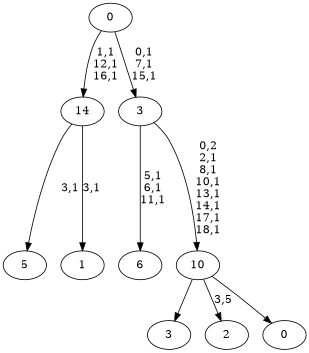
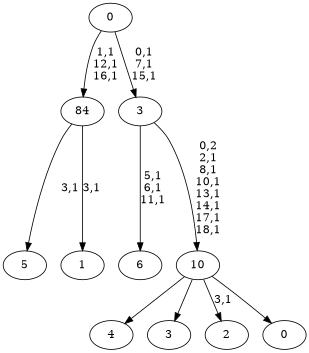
(83, 111) -> (83, 111)
(223, 300) -> (223, 300)
none -> (111, 335)
